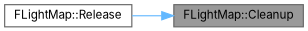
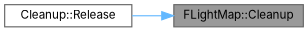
(68, 16) -> (68, 16)
